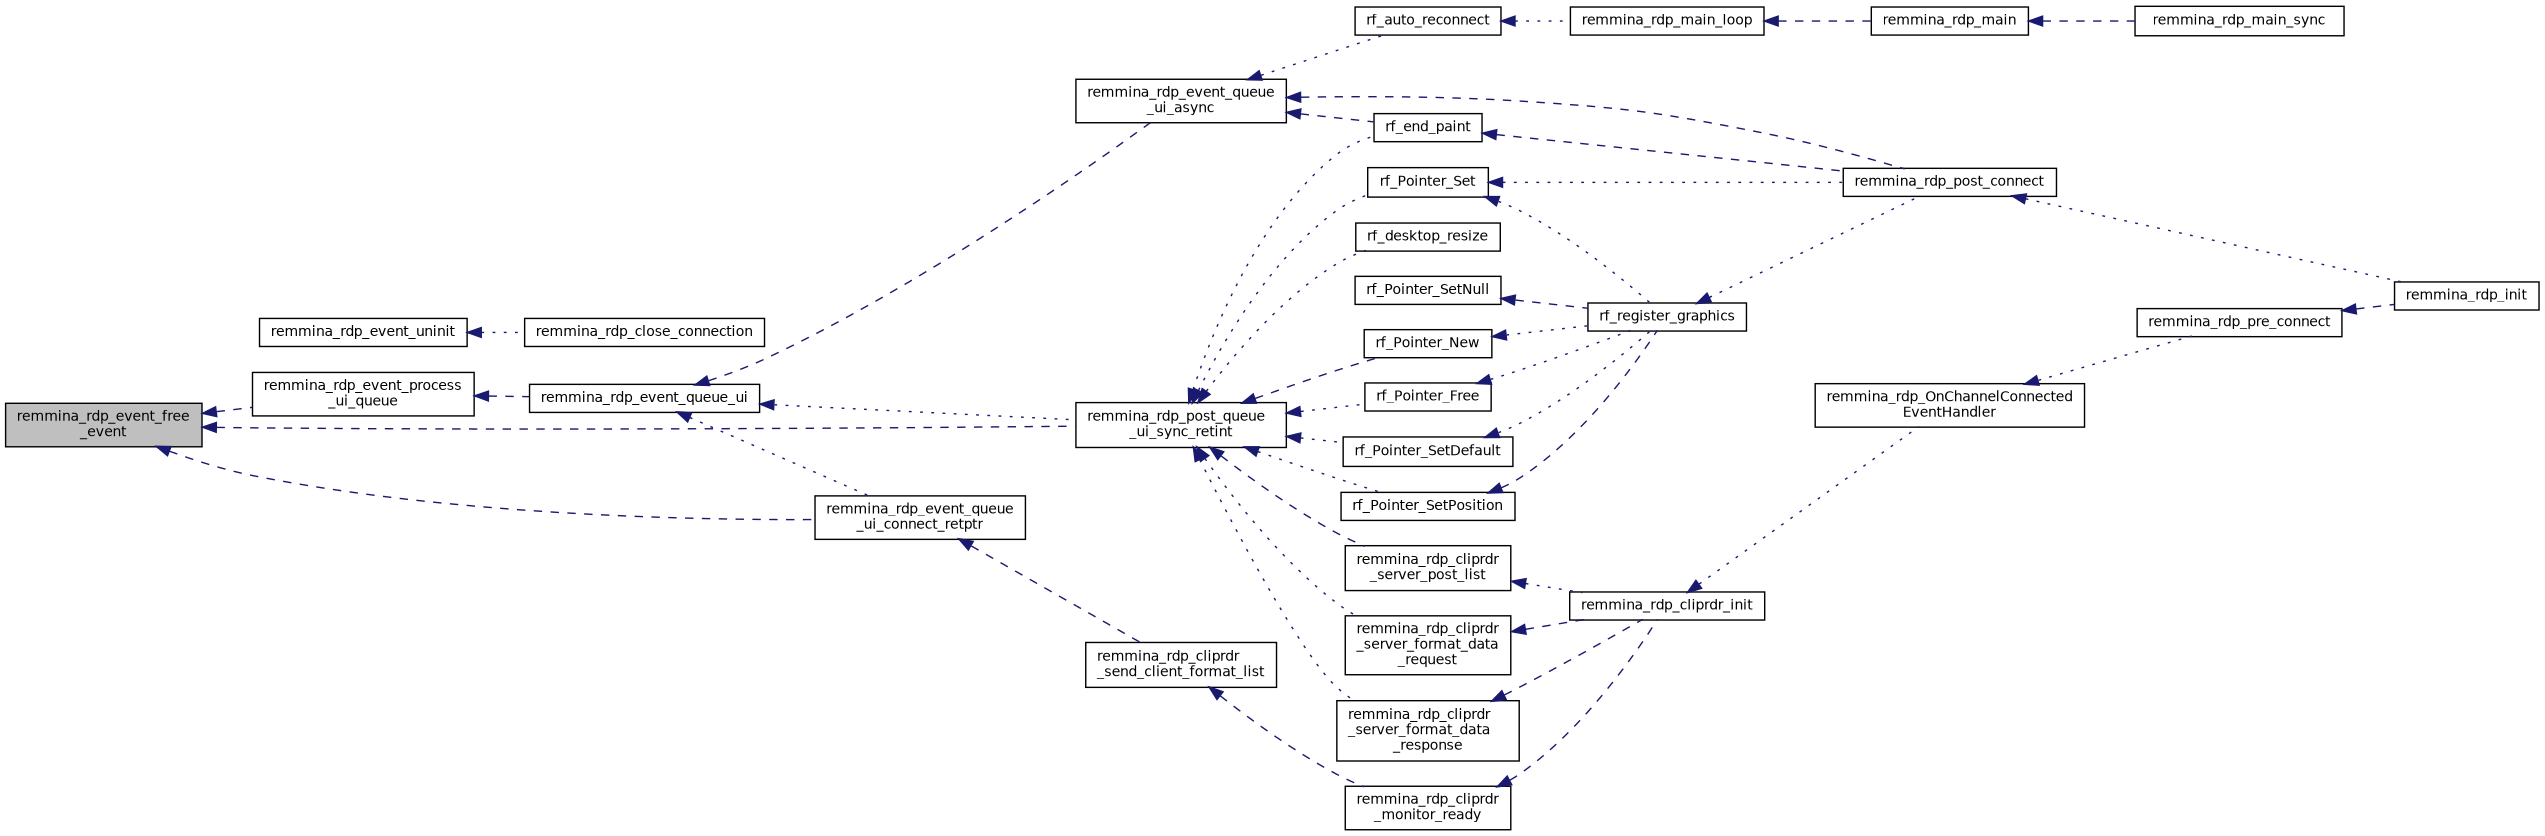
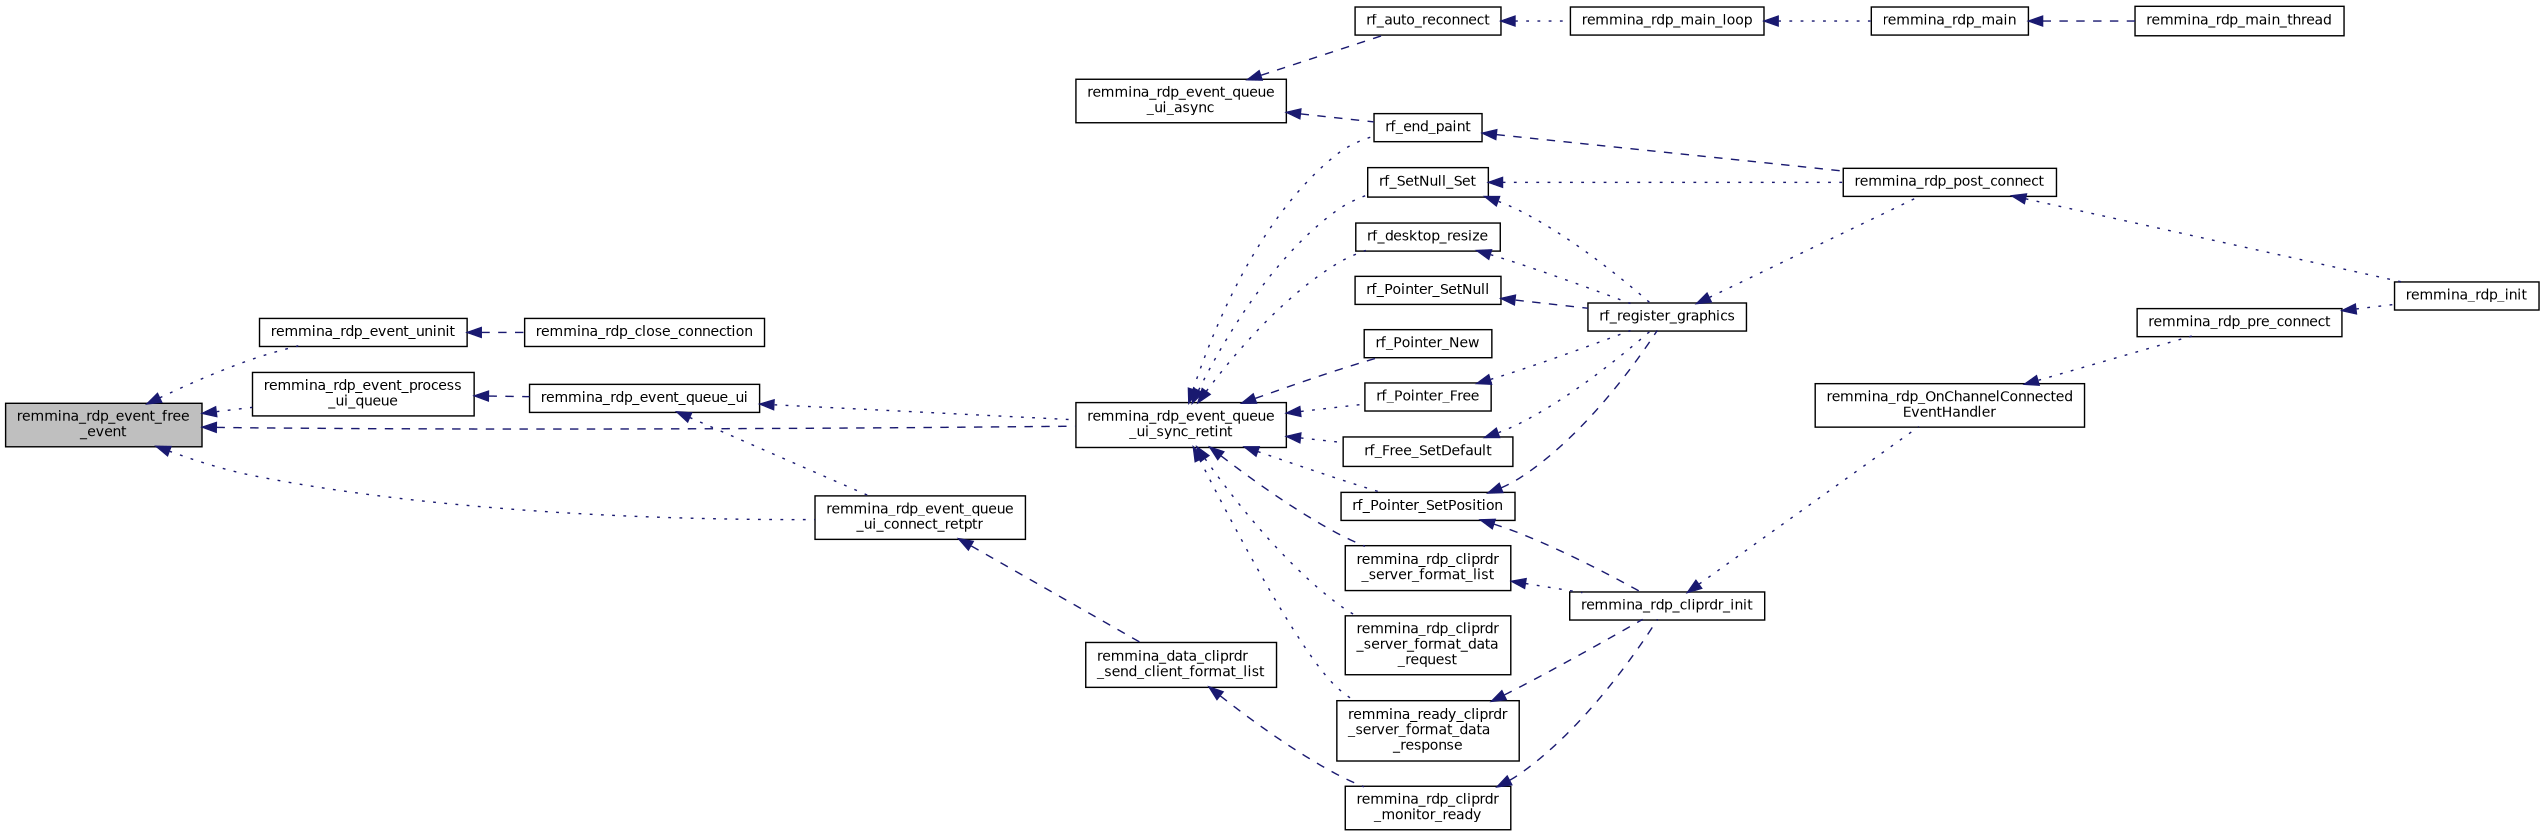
(1825, 21) -> (1825, 21)
(2240, 21) -> (2240, 21)
(1323, 55) -> (1323, 55)
(1606, 108) -> none
(1428, 182) -> (1428, 182)
(937, 265) -> none
(2375, 307) -> (2375, 307)
(1547, 330) -> (1561, 278)
(503, 332) -> (503, 332)
none -> (228, 368)
(234, 410) -> (234, 410)
(1181, 425) -> (1181, 425)
(1428, 452) -> (1428, 452)
(489, 507) -> (489, 507)
(1428, 568) -> (1428, 568)
(1556, 624) -> (1569, 555)
(1181, 665) -> (1181, 665)
(1428, 731) -> (1428, 731)
